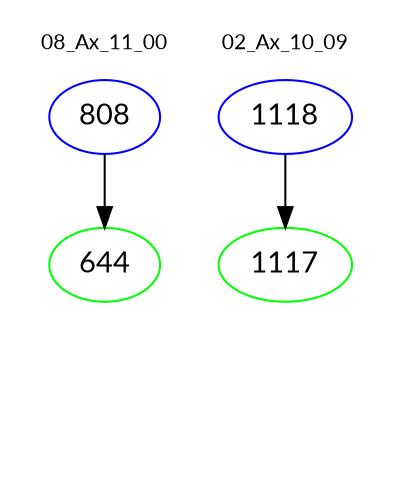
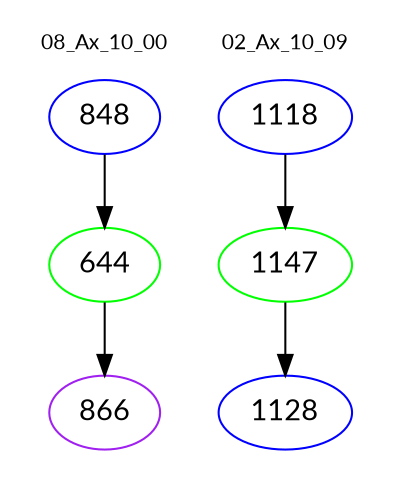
(105, 44) -> (105, 44)
(105, 117) -> (105, 117)
(285, 265) -> (285, 265)
none -> (105, 413)
none -> (285, 413)
